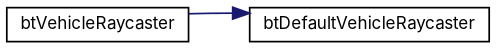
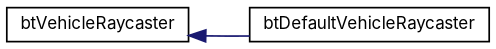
(211, 13) -> (228, 36)
